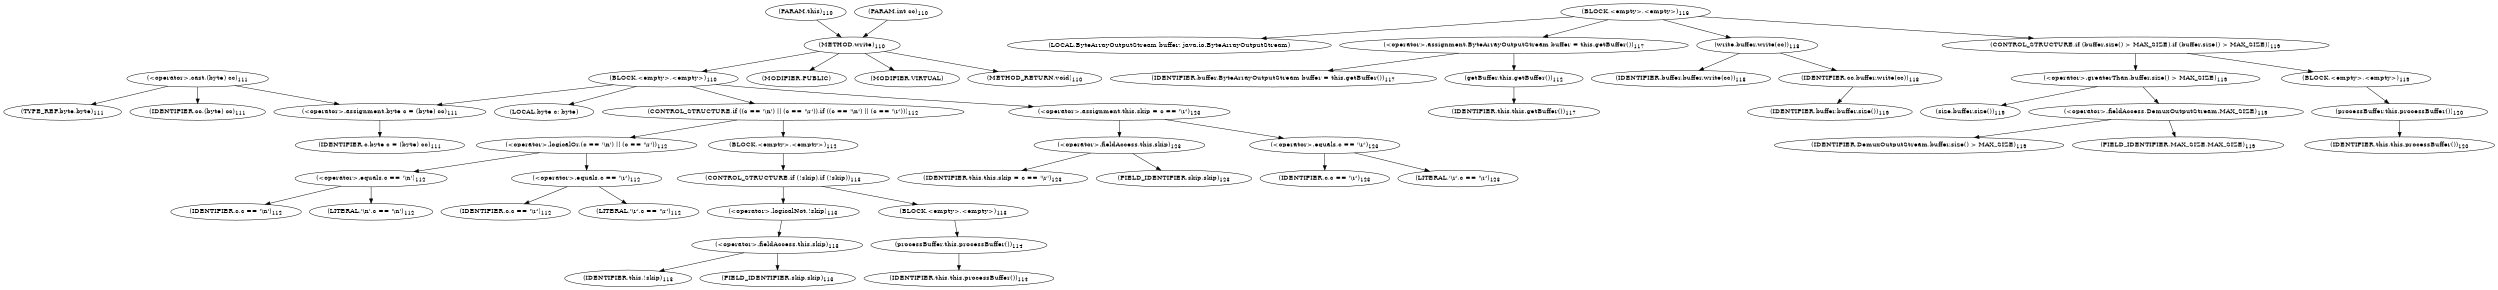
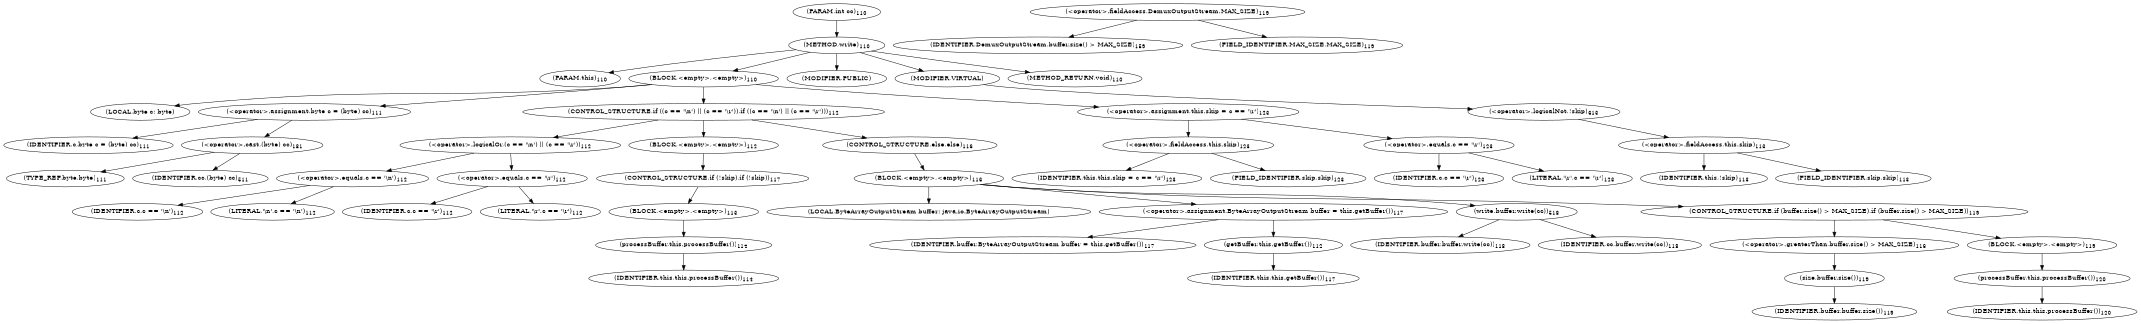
(827, 27) -> (705, 60)
(1795, 45) -> (1554, 211)
(243, 78) -> (298, 145)
(2222, 78) -> (1921, 244)
(1847, 93) -> (1834, 293)
(2149, 94) -> none
(285, 95) -> (280, 127)
(241, 111) -> (243, 178)
none -> (910, 145)
(2022, 145) -> (1140, 45)
(856, 178) -> (775, 178)
(783, 193) -> (1226, 99)
(833, 211) -> (1593, 111)
